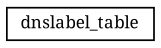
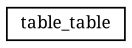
(80, 24) -> (66, 24)
